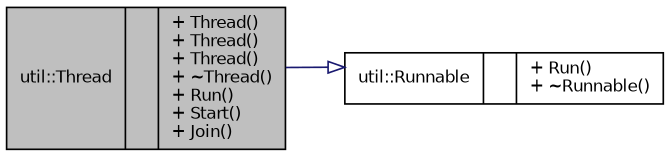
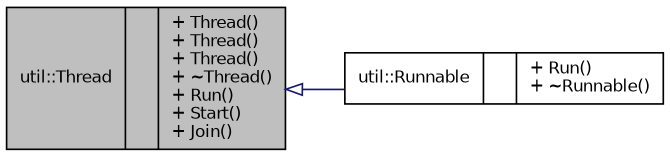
(307, 67) -> (324, 90)
